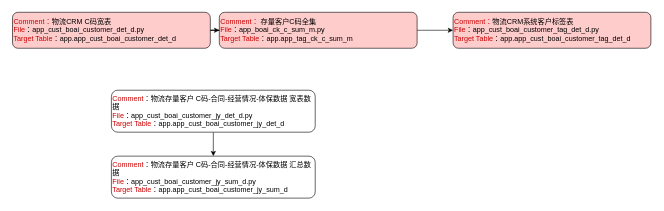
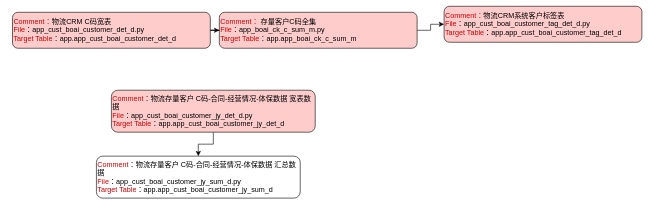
(290, 30) -> (291, 30)
(552, 30) -> (543, 24)
(213, 111) -> (213, 111)
(213, 177) -> (198, 177)
